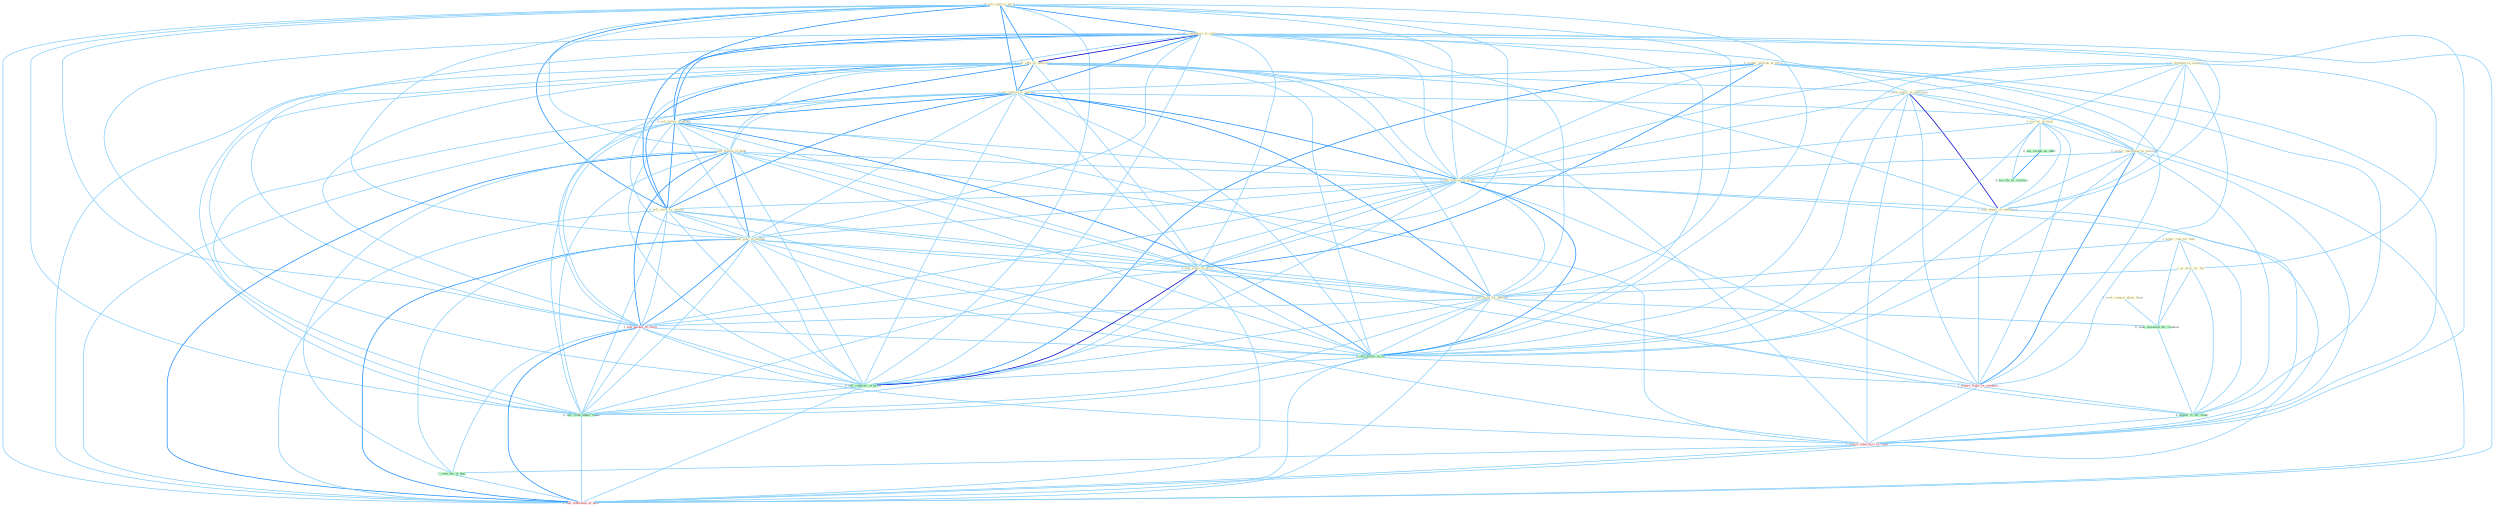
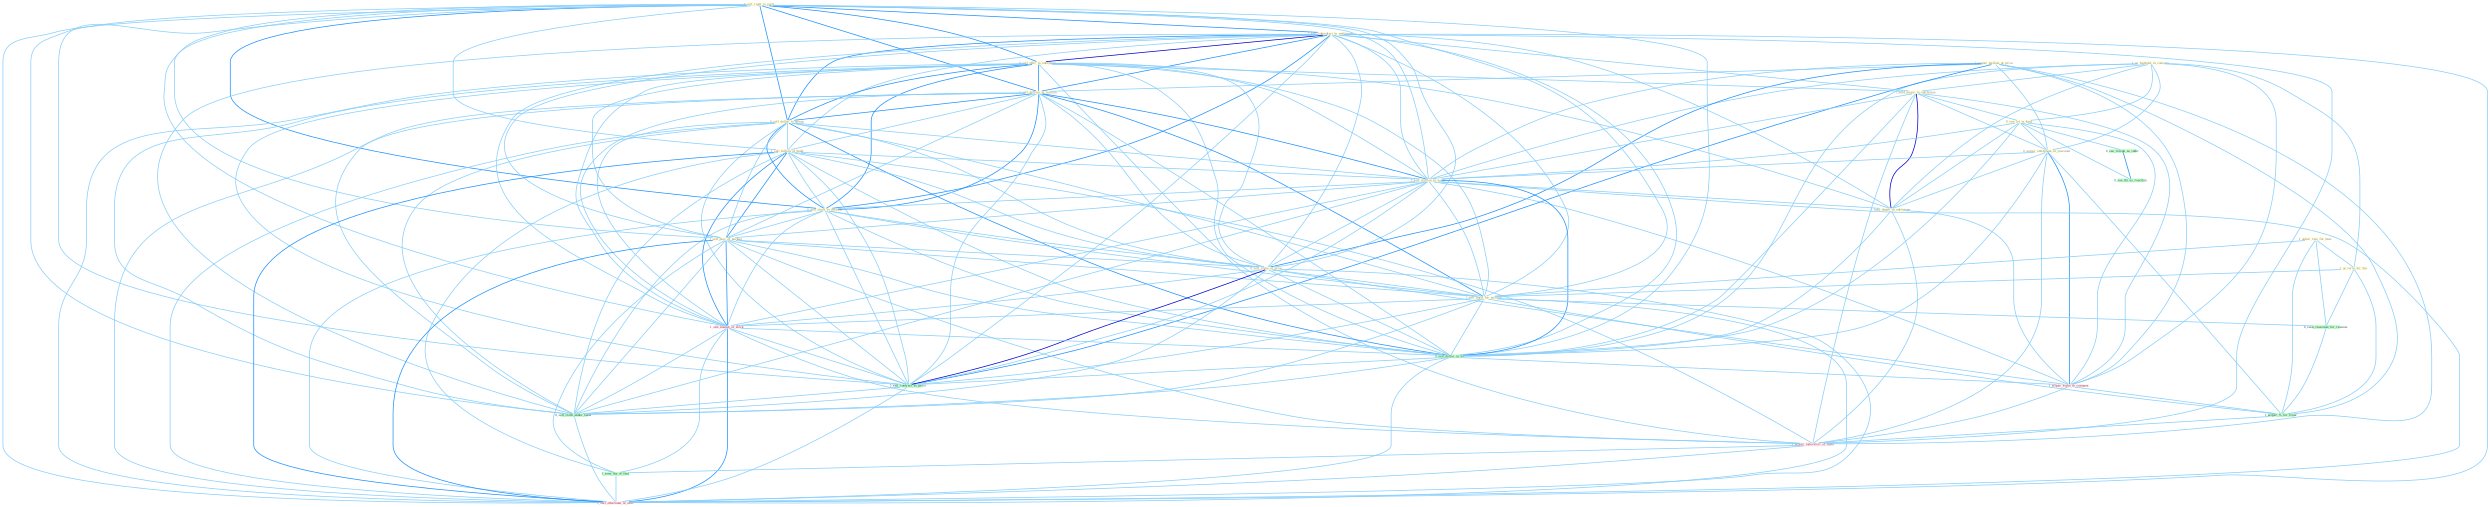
(2124, 298) -> none
(582, 415) -> (574, 415)
